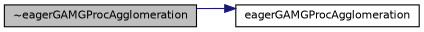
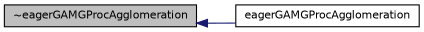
(211, 8) -> (222, 23)
